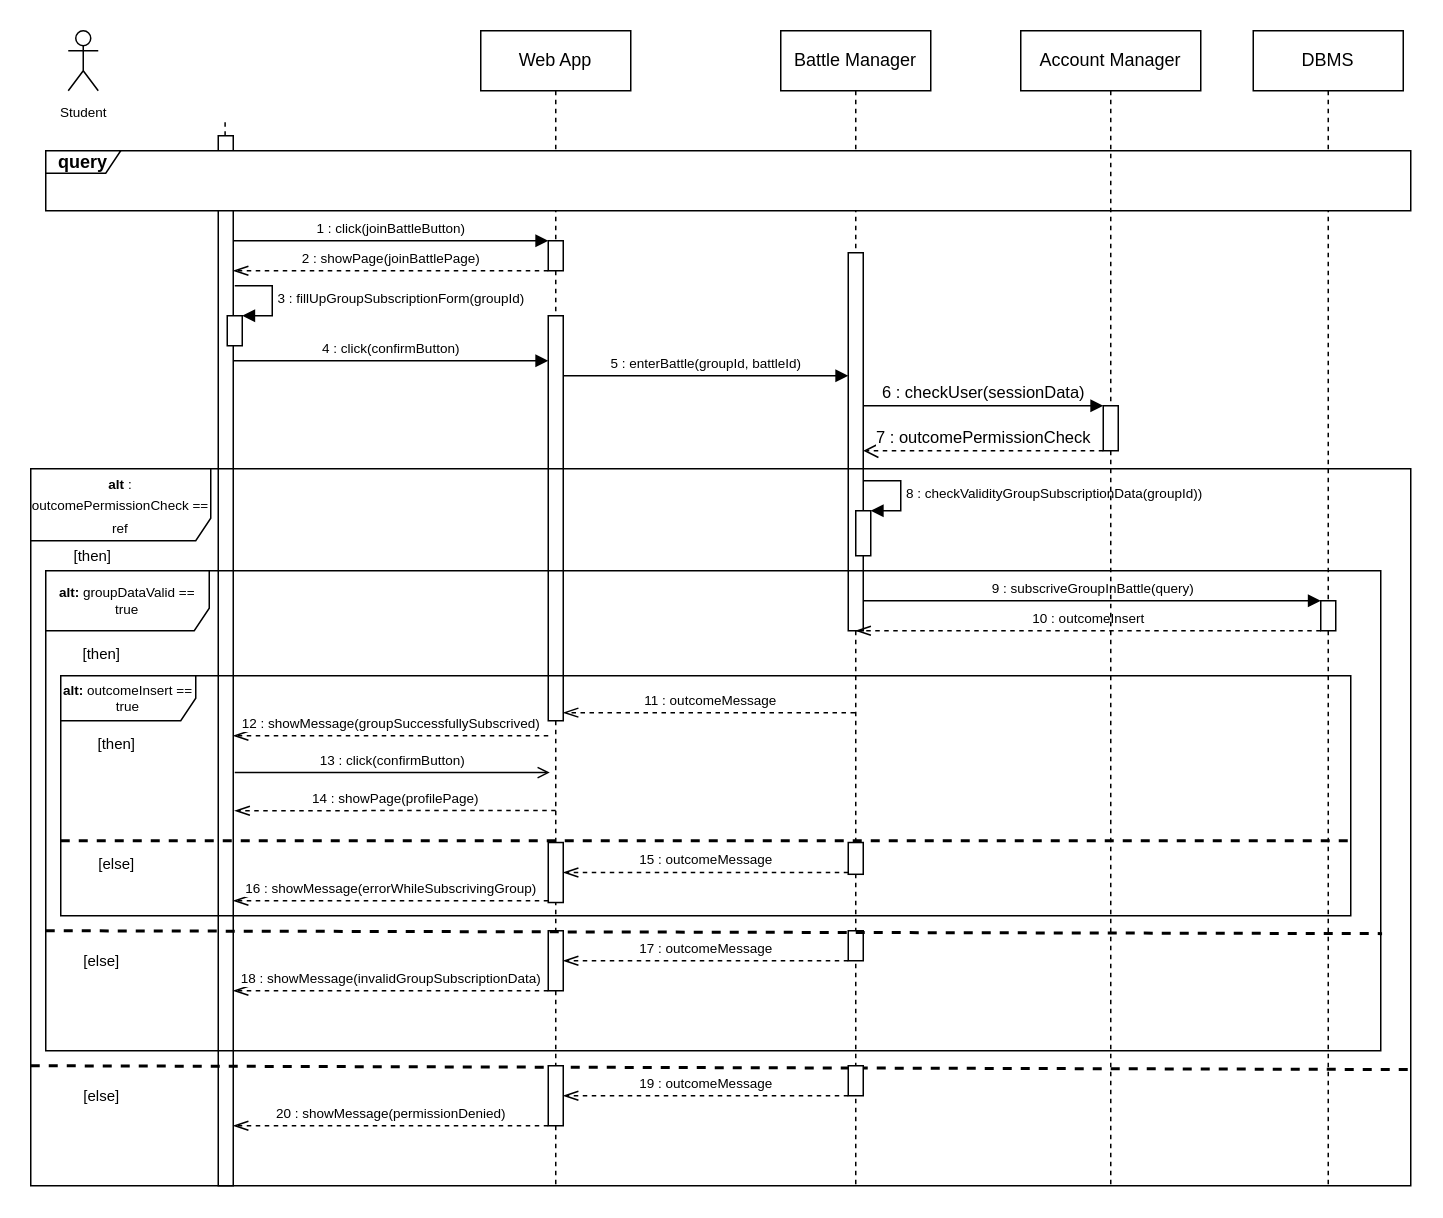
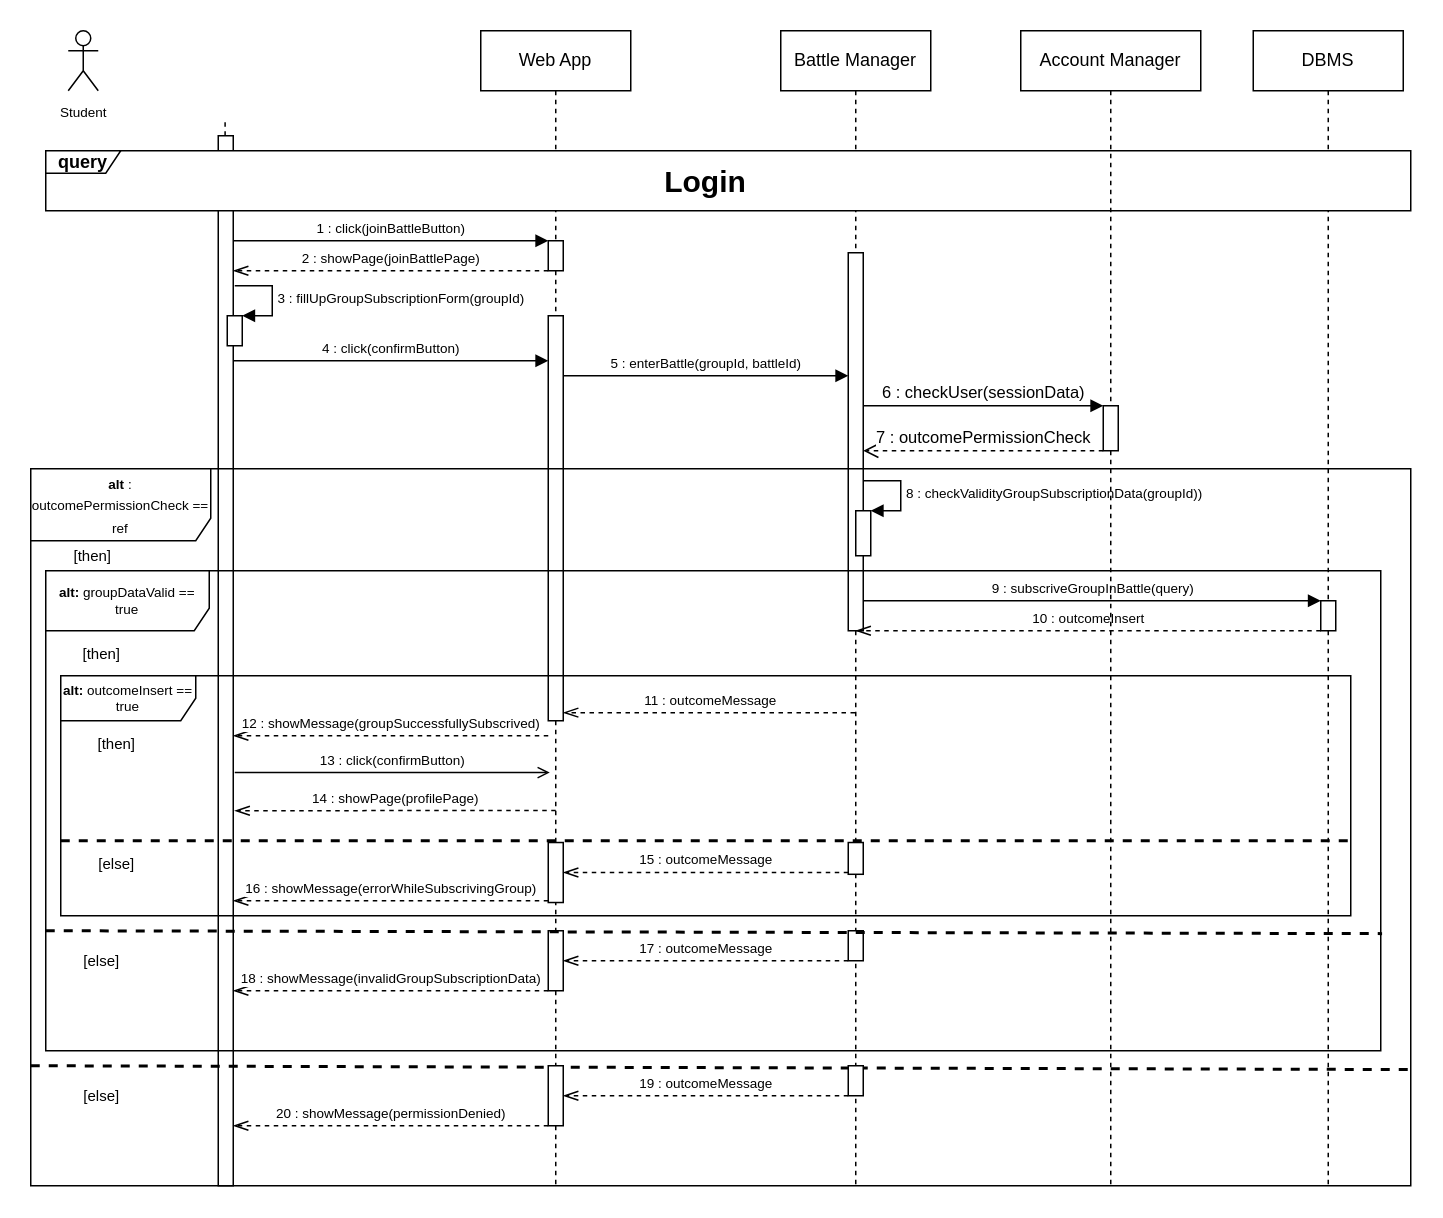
none -> (706, 181)
